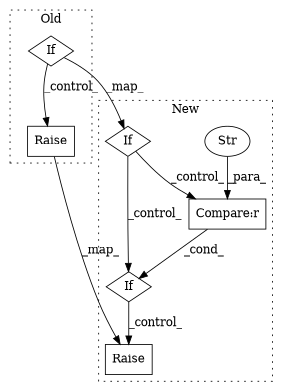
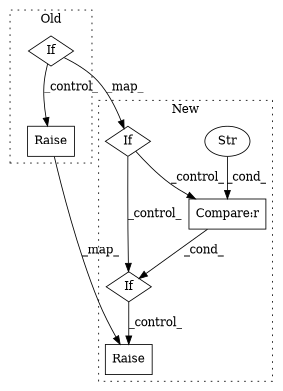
(247, 178) -> (247, 178)
